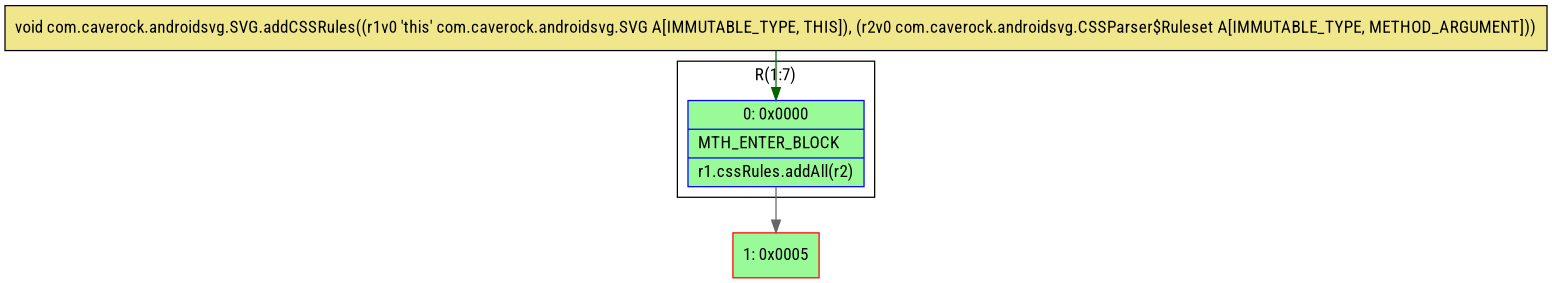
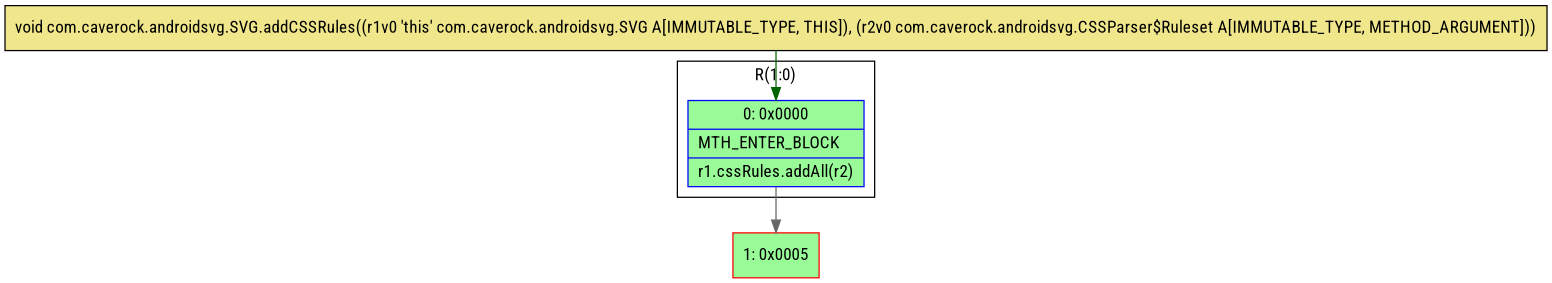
(776, 76) -> (776, 76)
